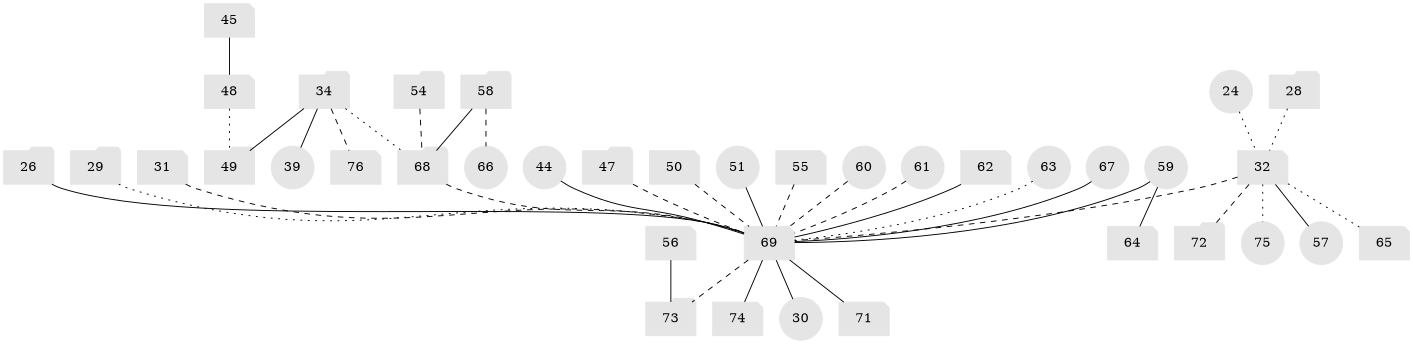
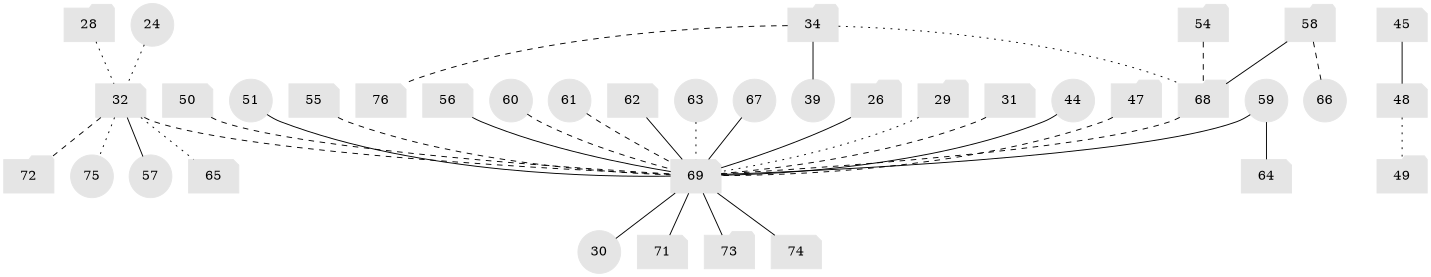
(277, 130) -> none
(671, 281) -> (570, 150)
(720, 281) -> (713, 214)
